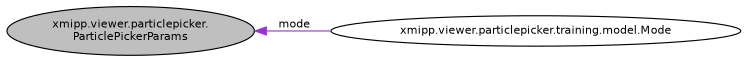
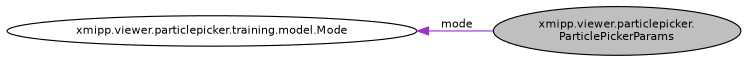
(299, 31) -> (461, 31)
